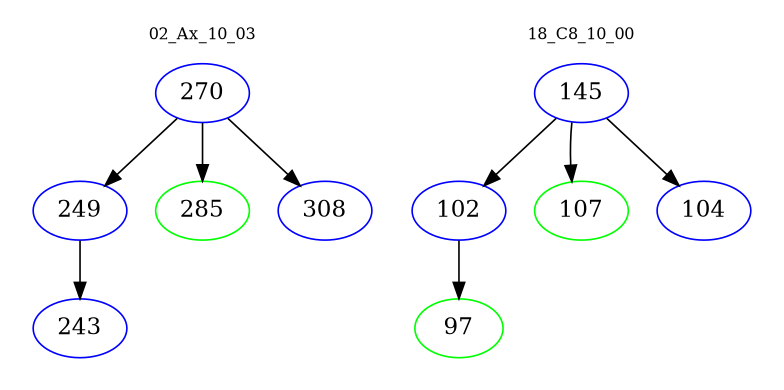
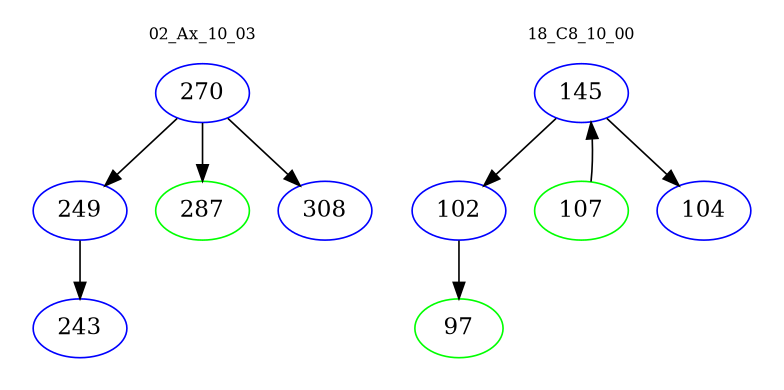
(571, 144) -> (592, 160)
(203, 211) -> (203, 211)
